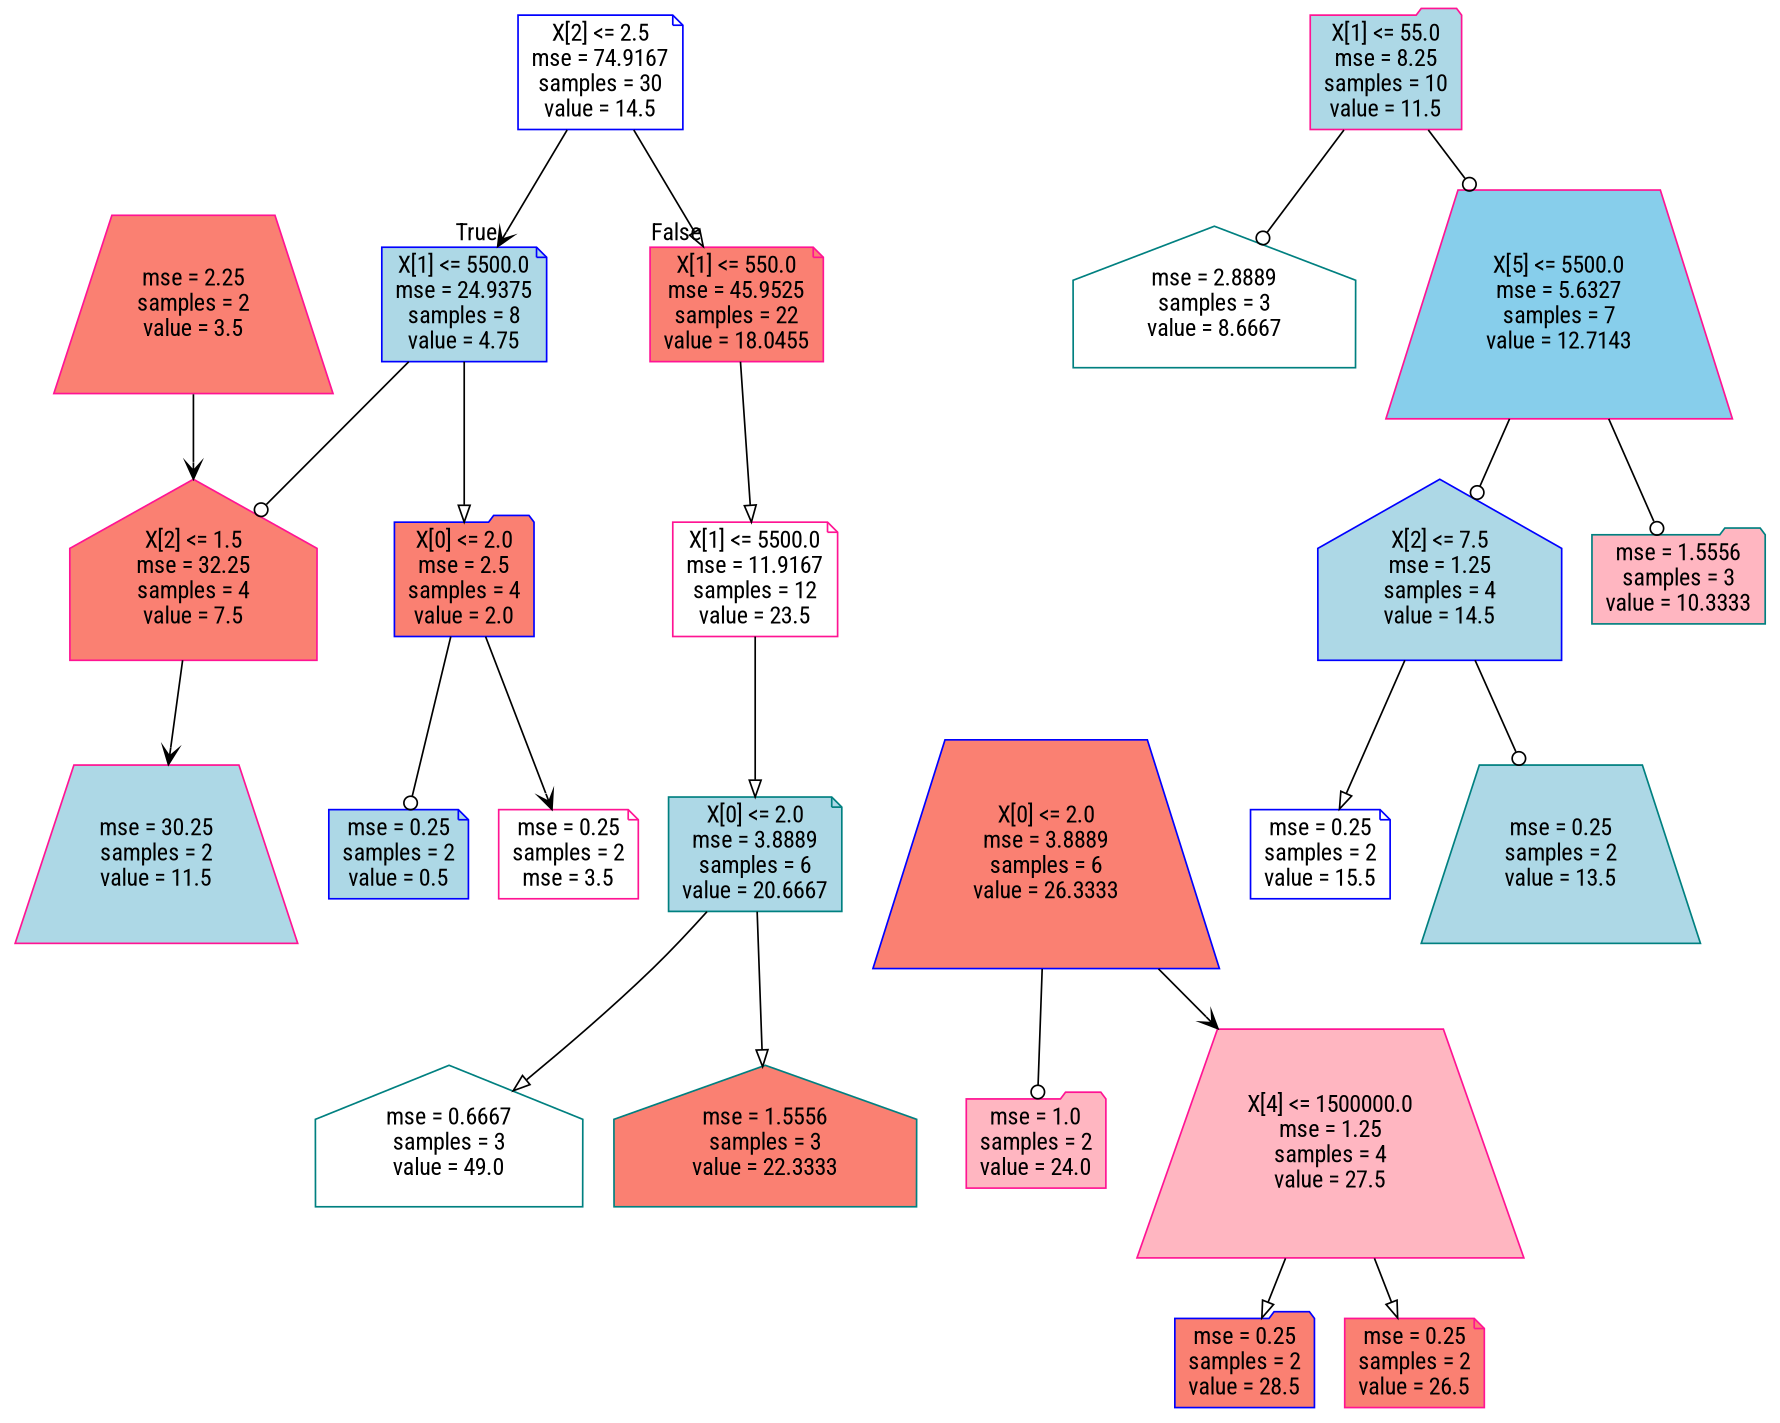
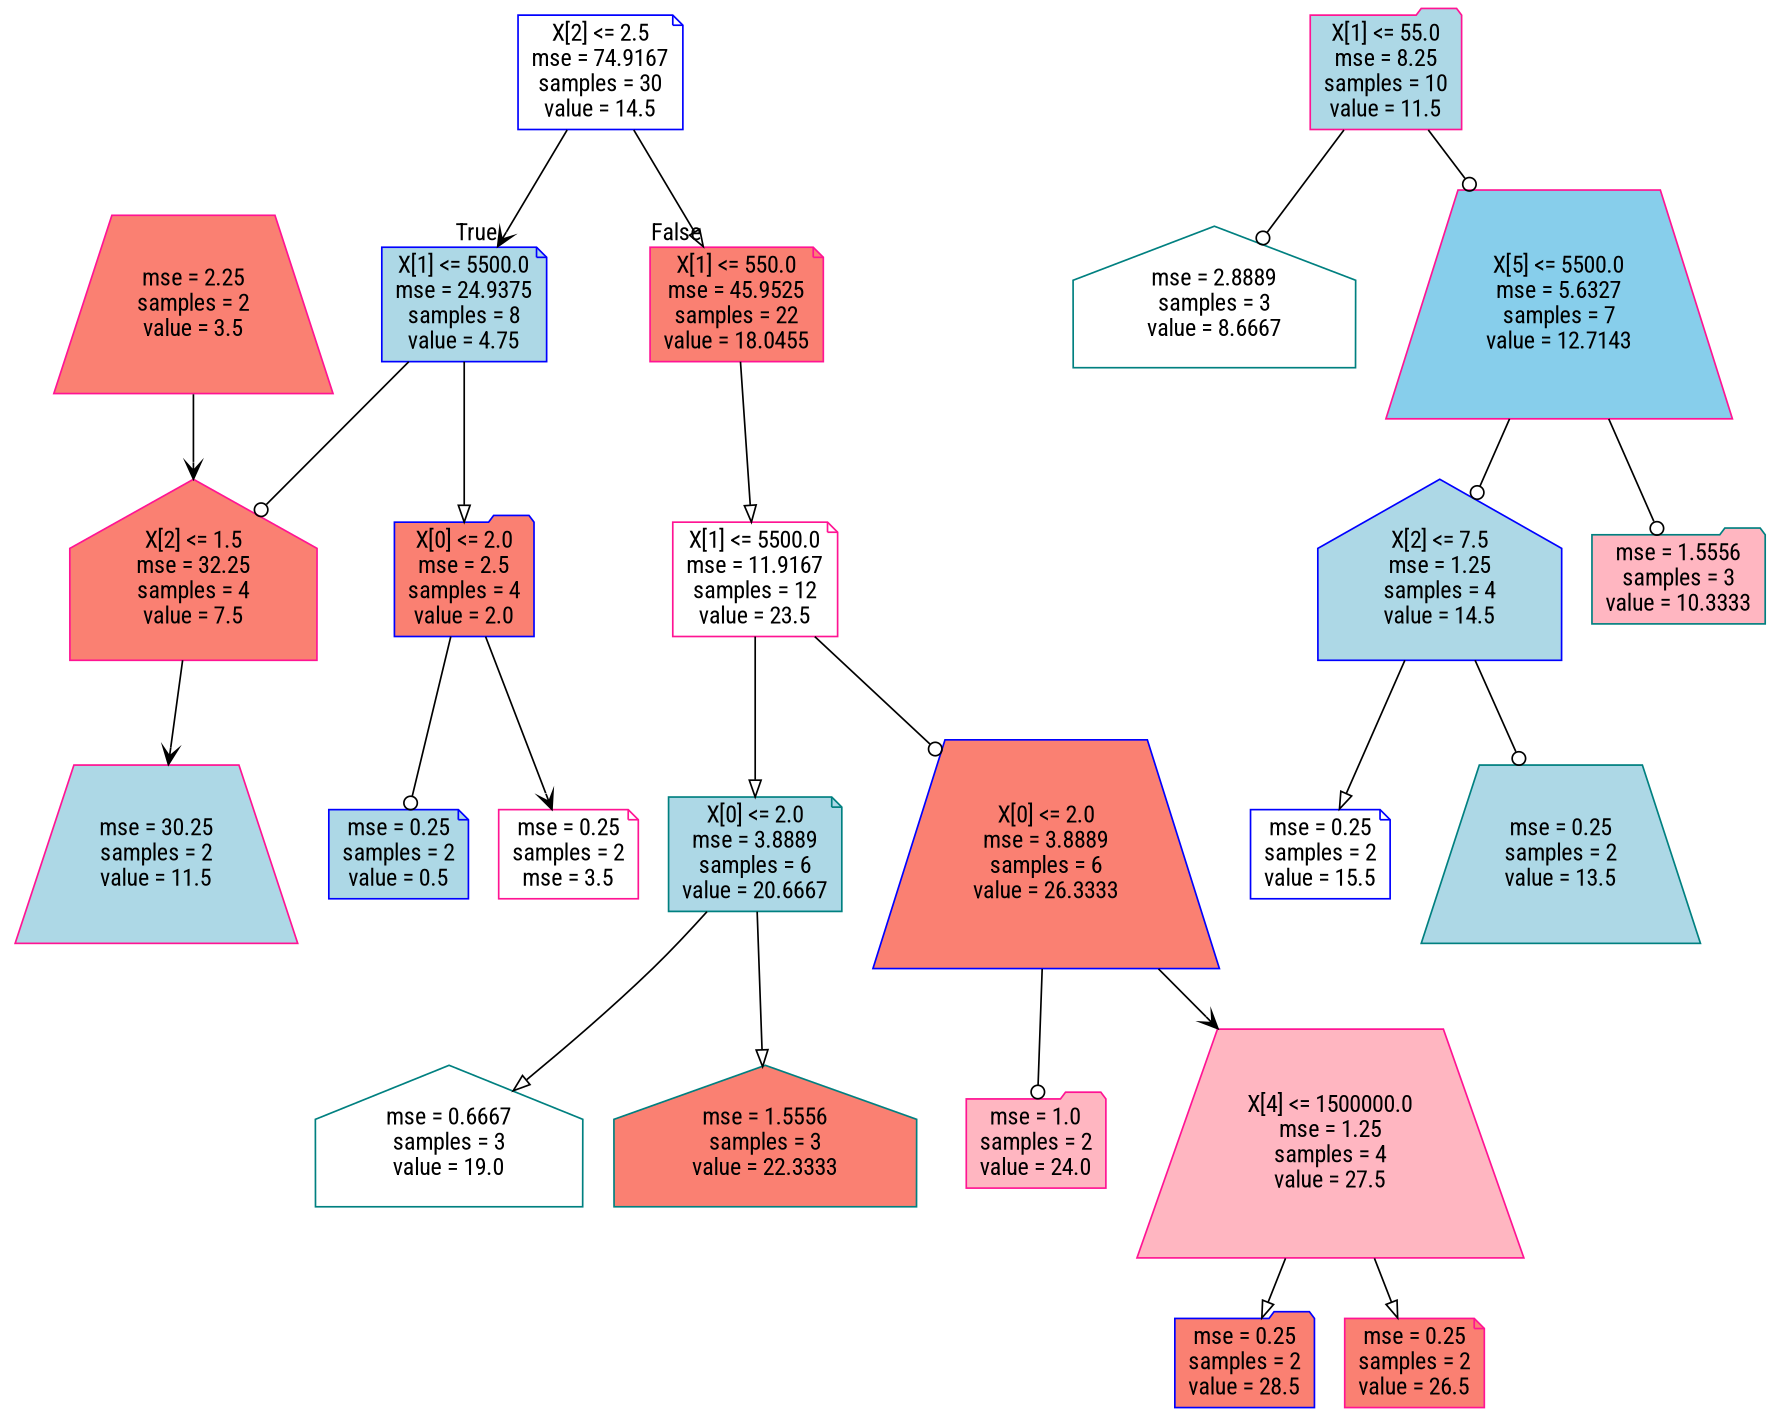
none -> (872, 690)
(449, 1144) -> (449, 1144)
